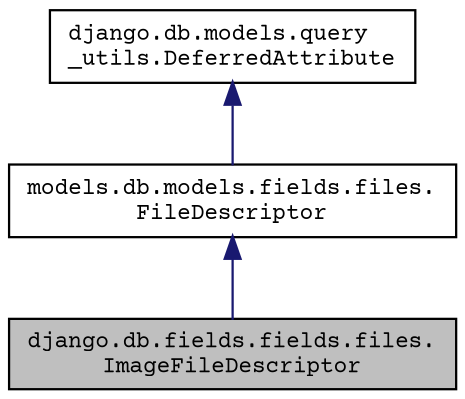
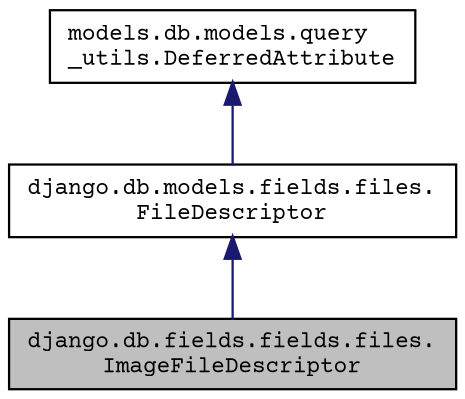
(233, 47) -> (233, 47)
(233, 201) -> (233, 201)
